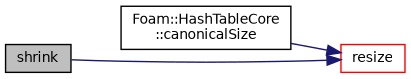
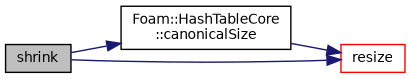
none -> (89, 49)
